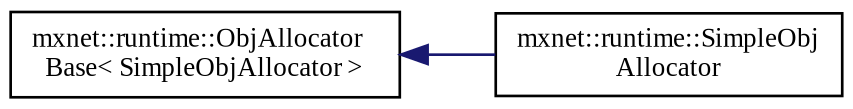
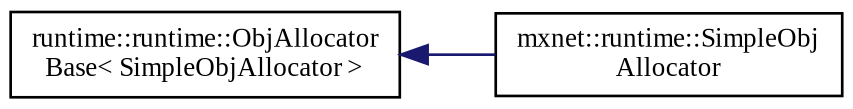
(205, 55) -> (205, 55)
